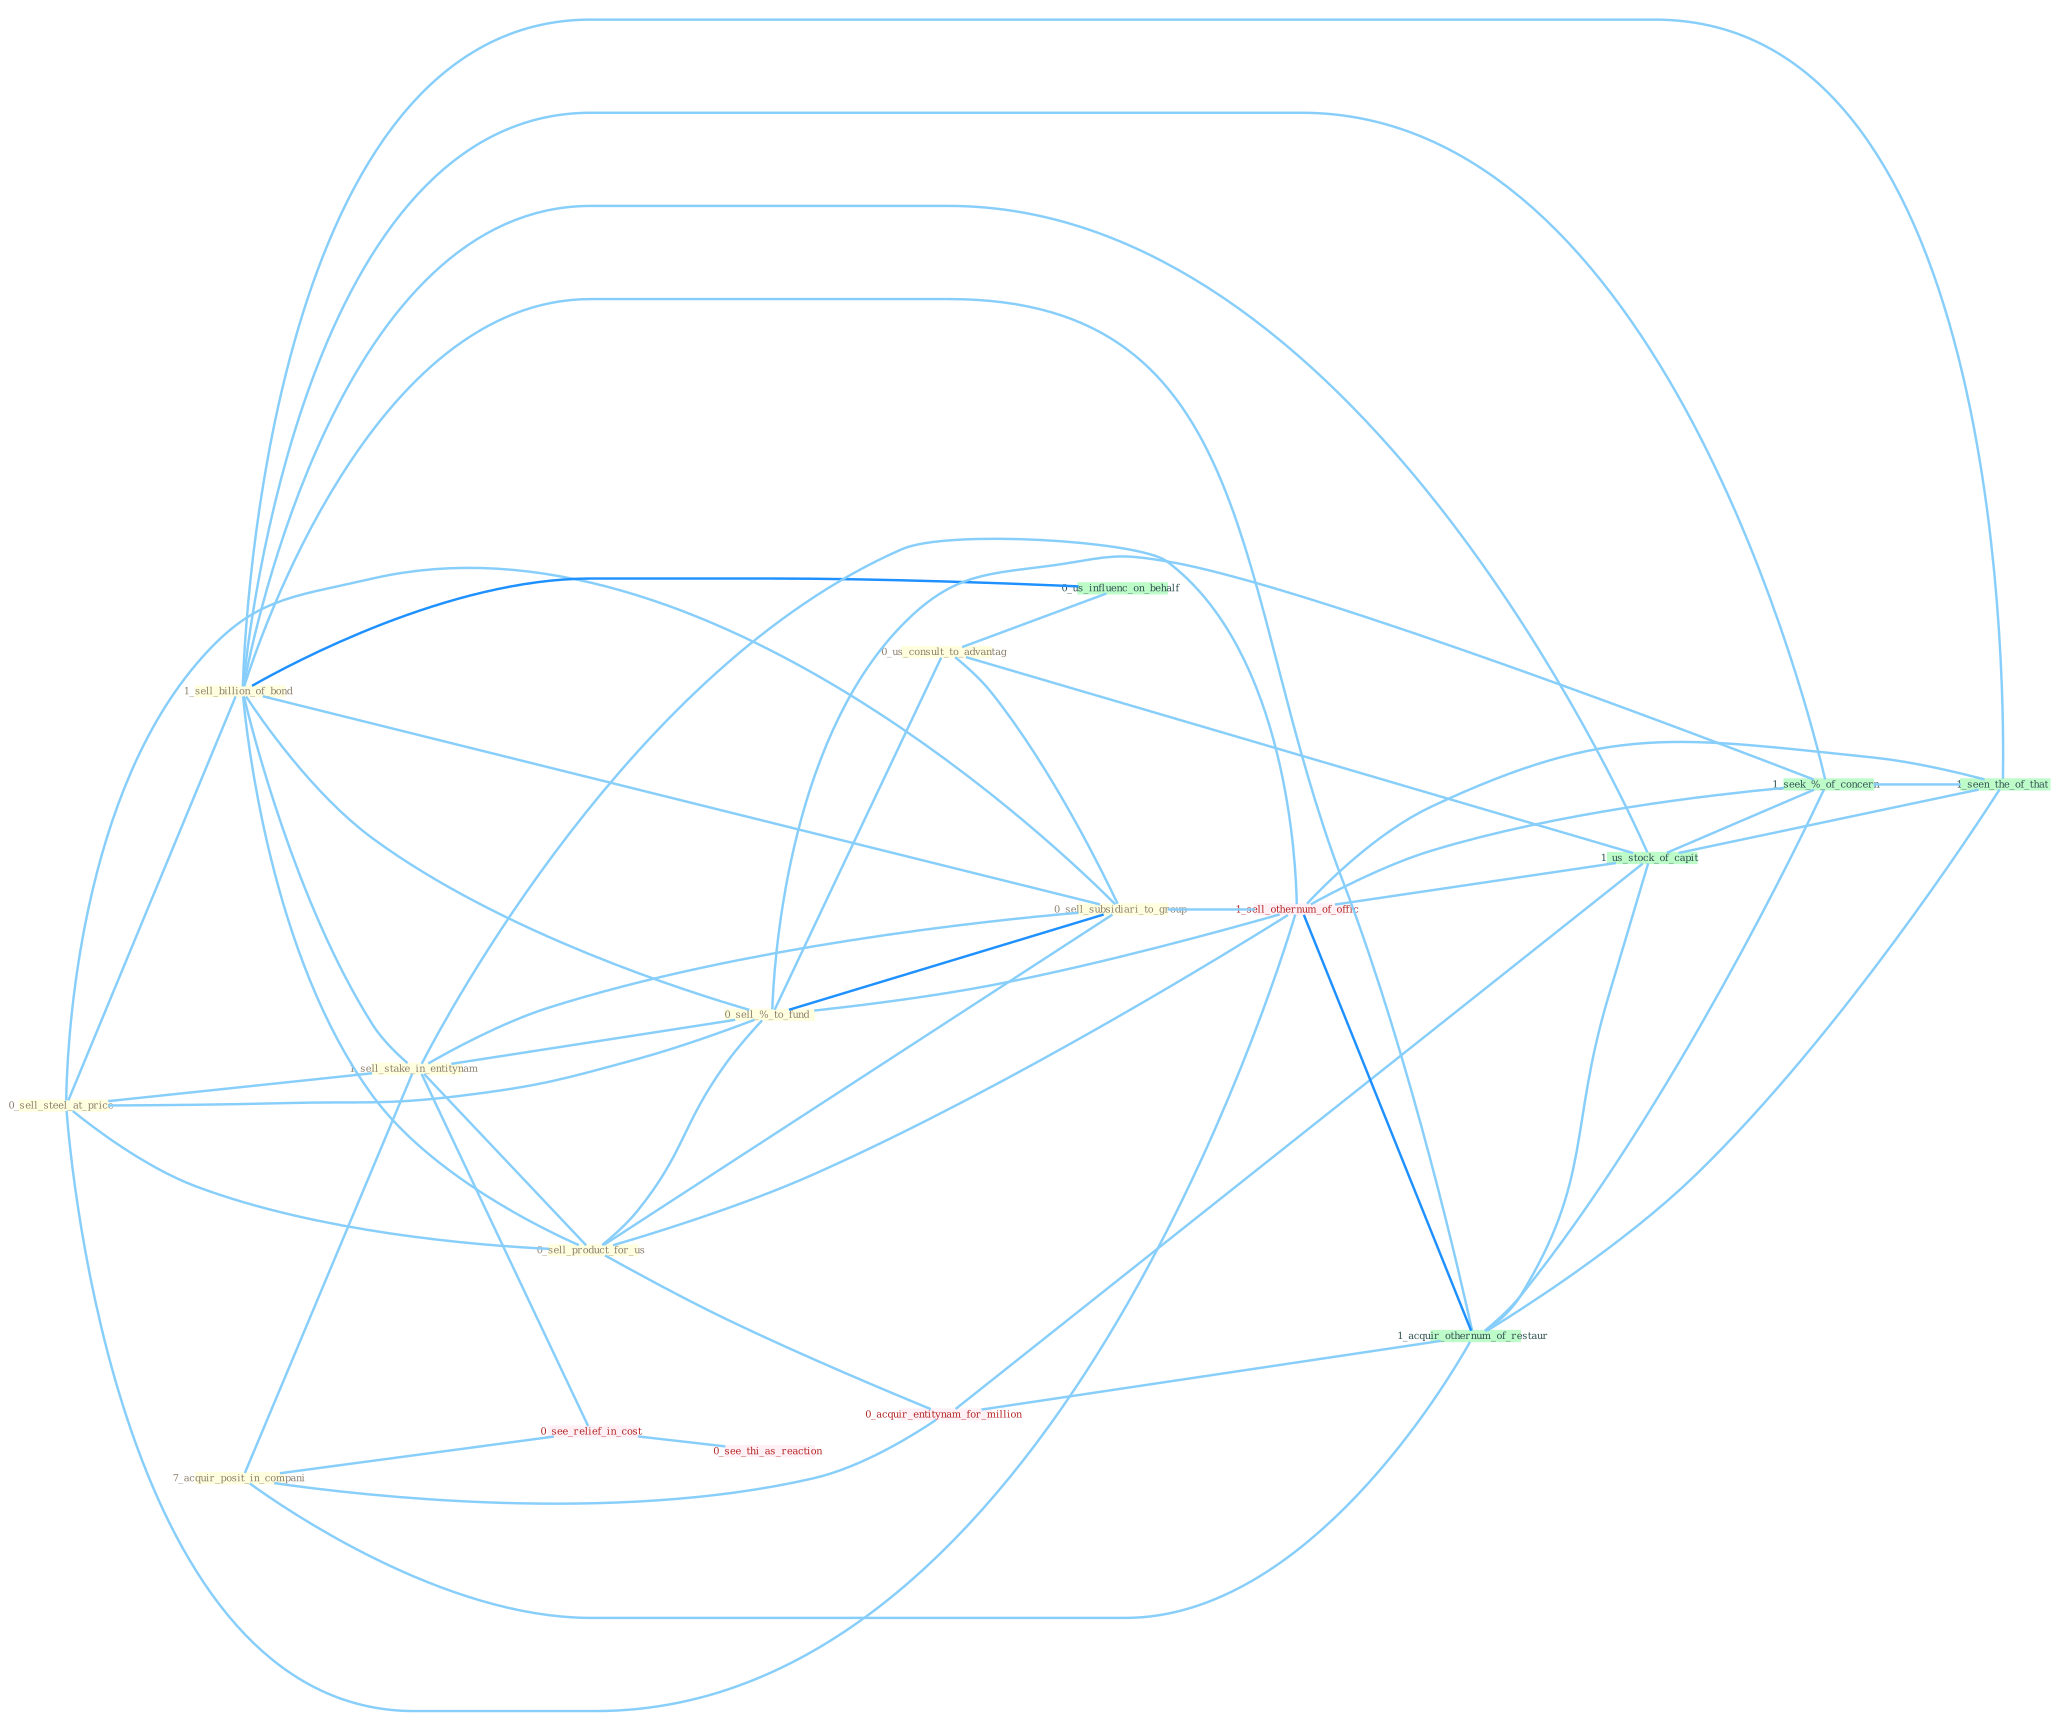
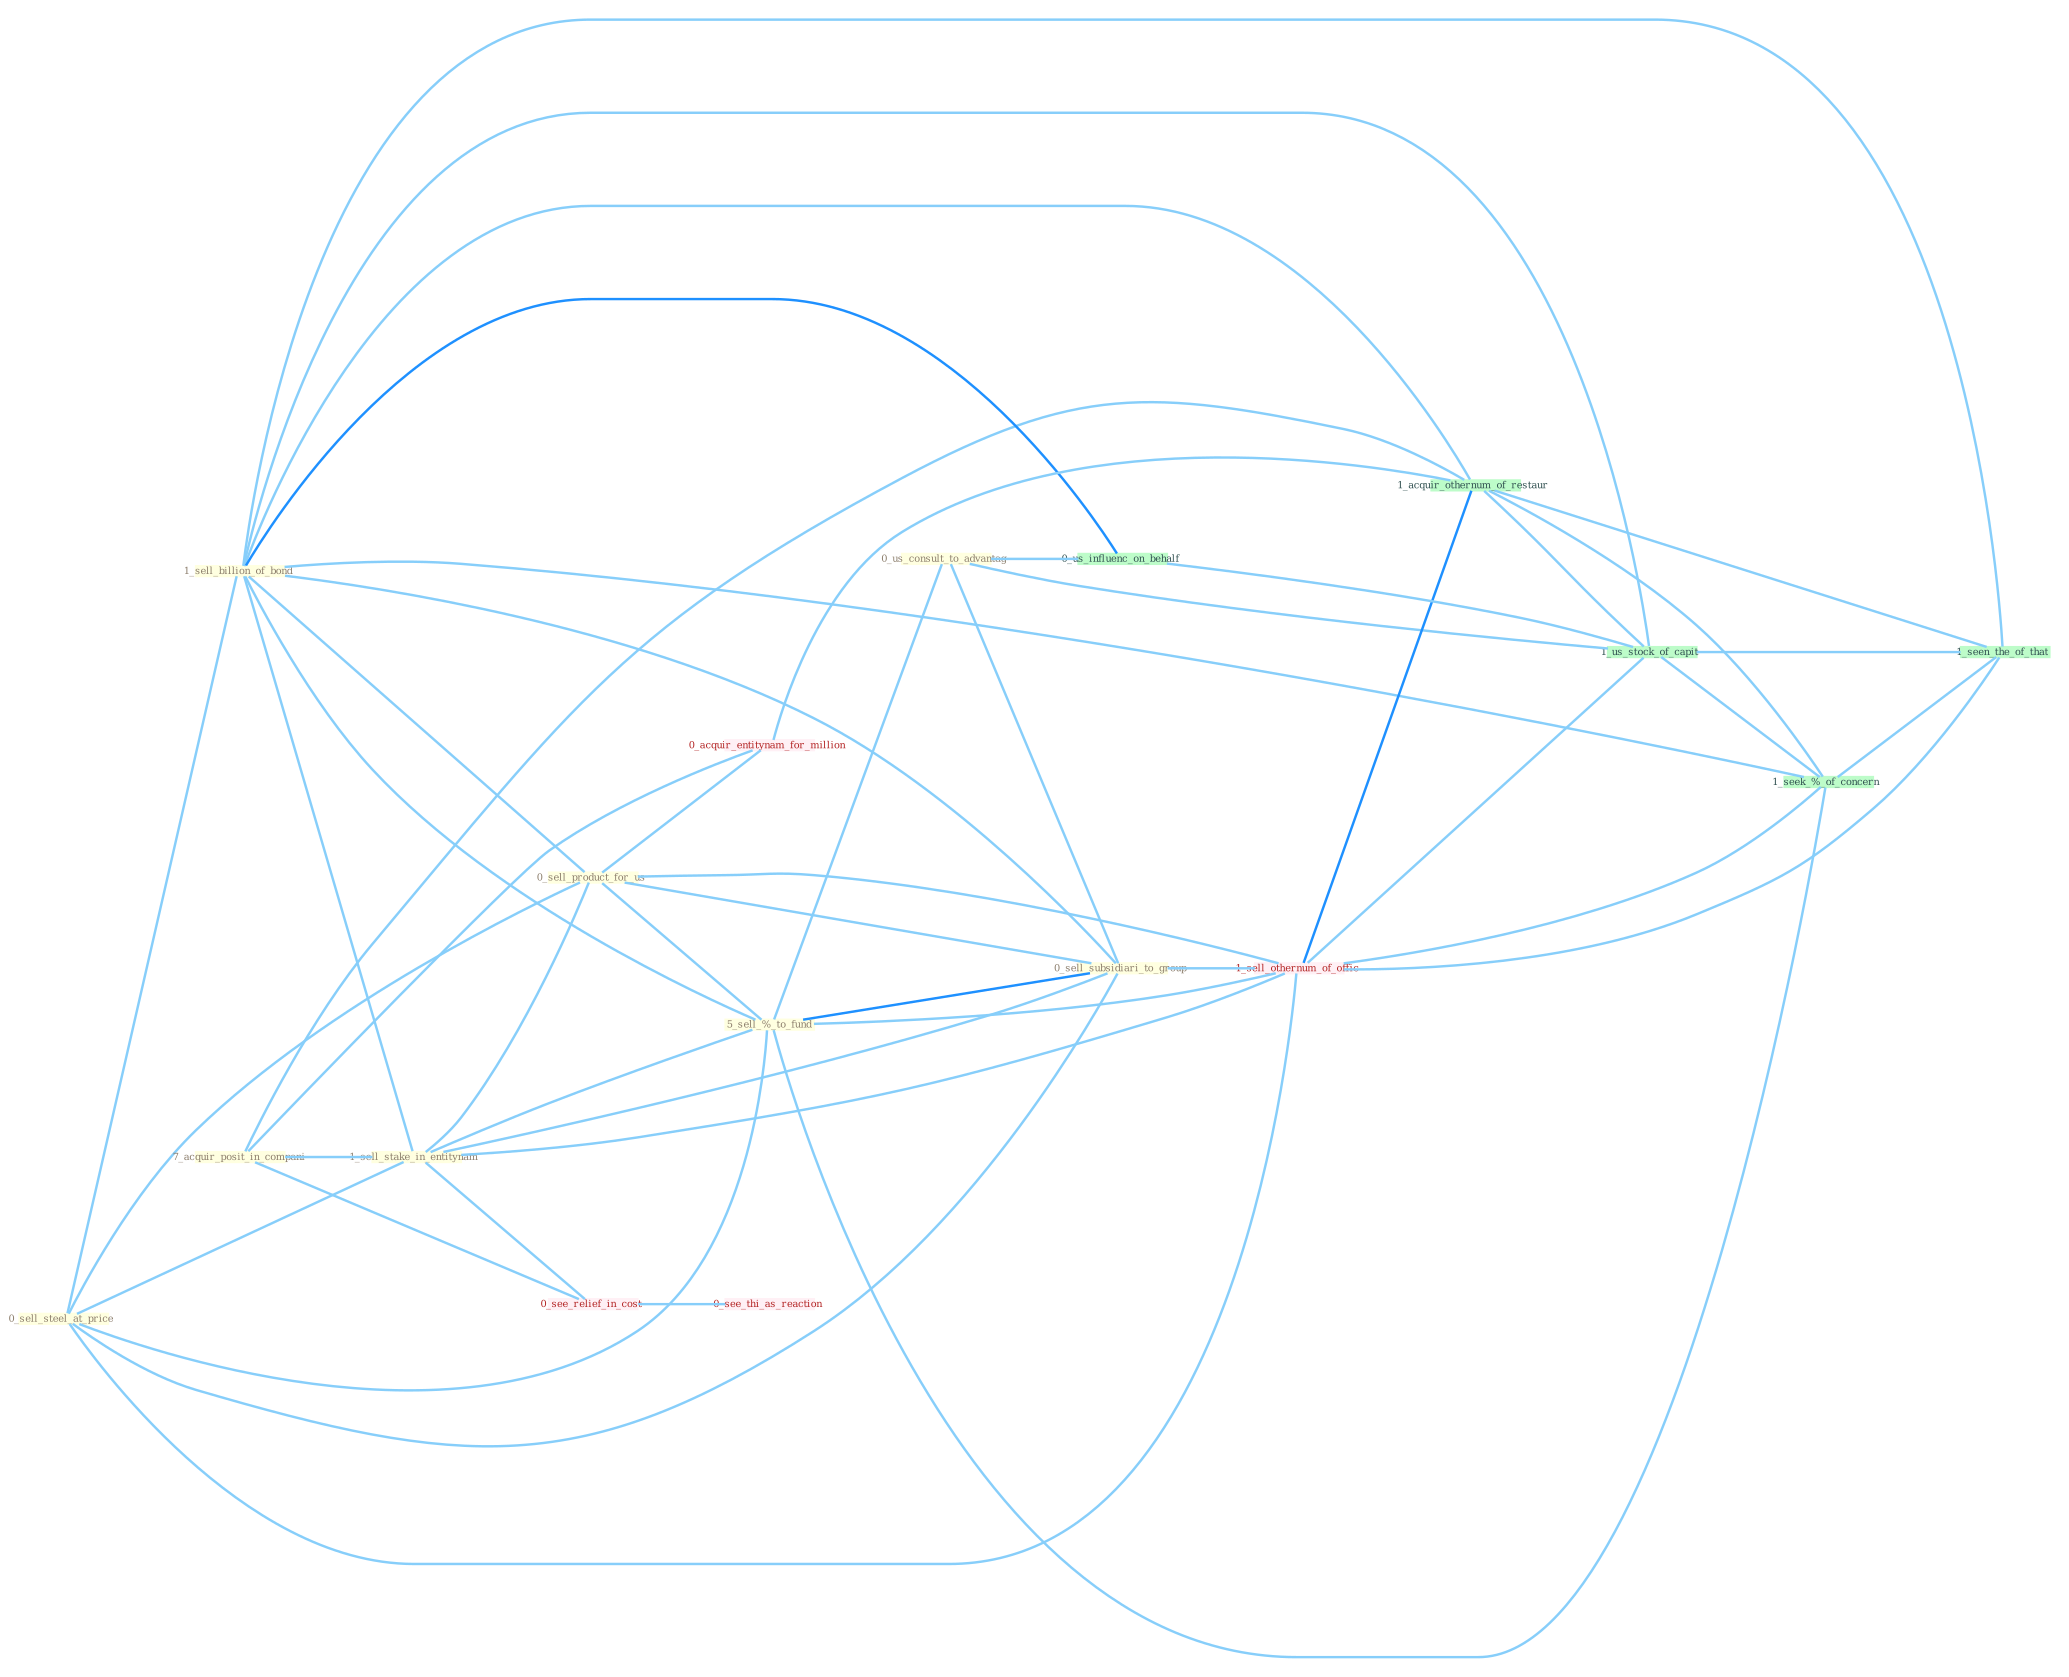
(770, 1015) -> (770, 1025)
(1299, 1136) -> (1402, 596)
